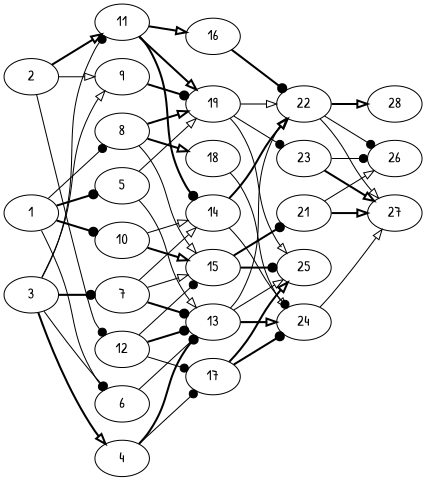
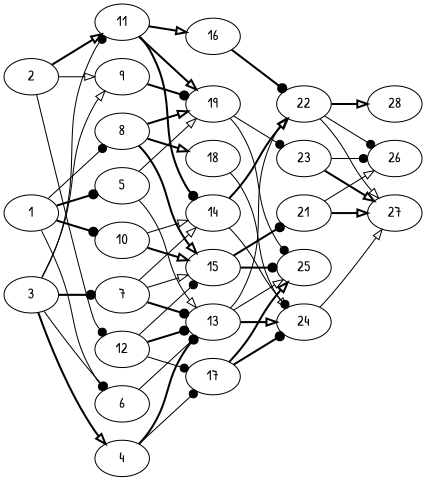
(254, 104) -> none
(251, 154) -> (251, 154)
(166, 194) -> (166, 194)
